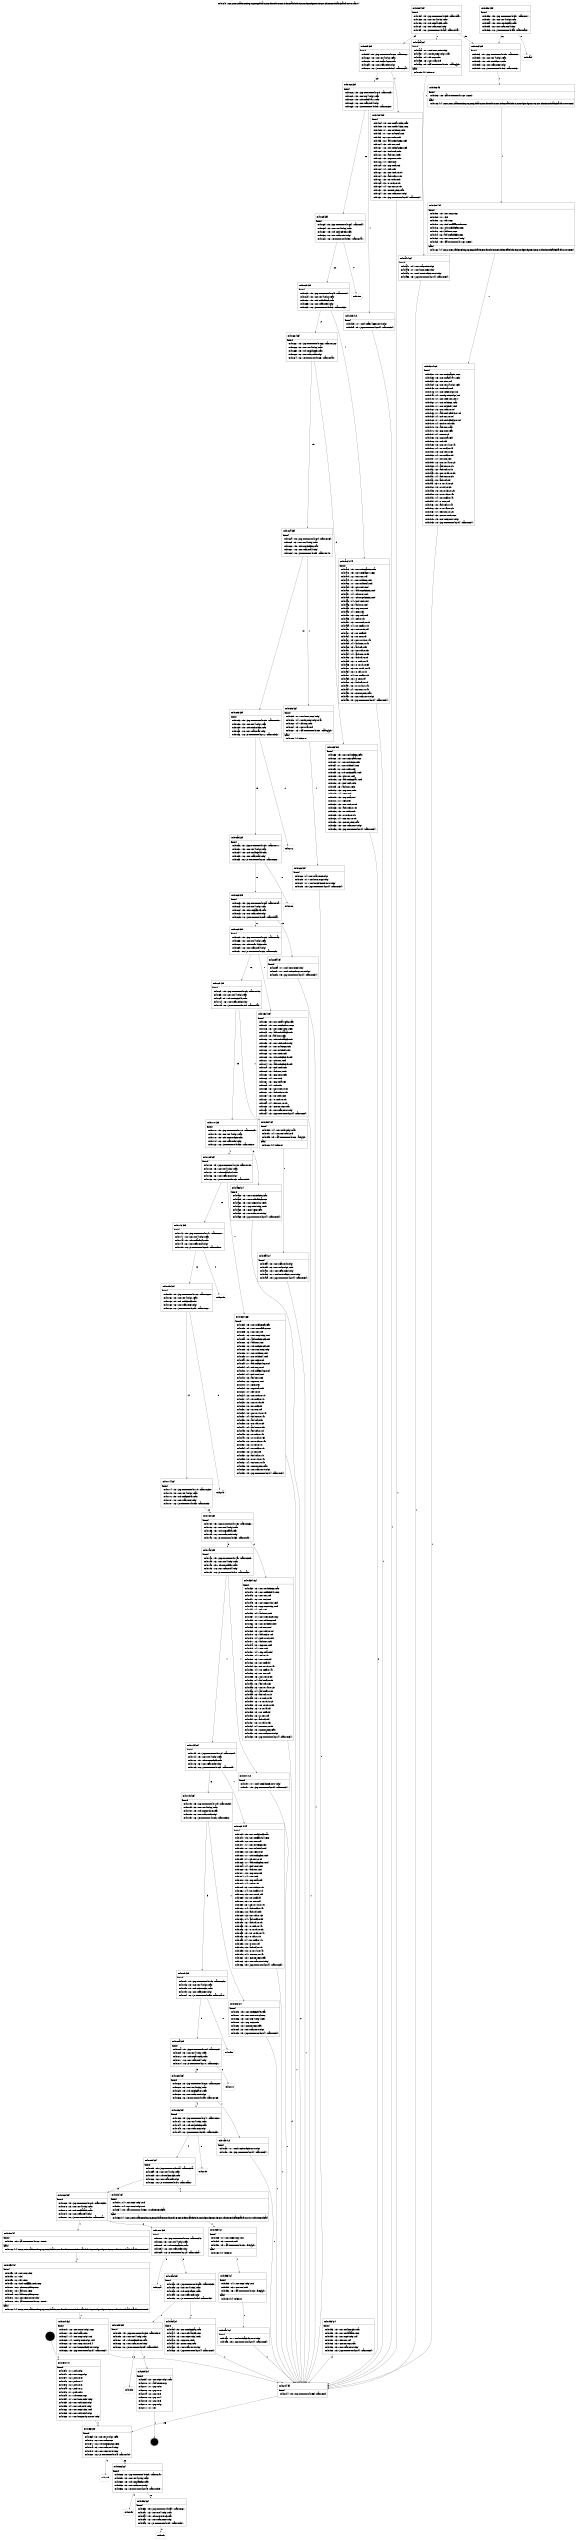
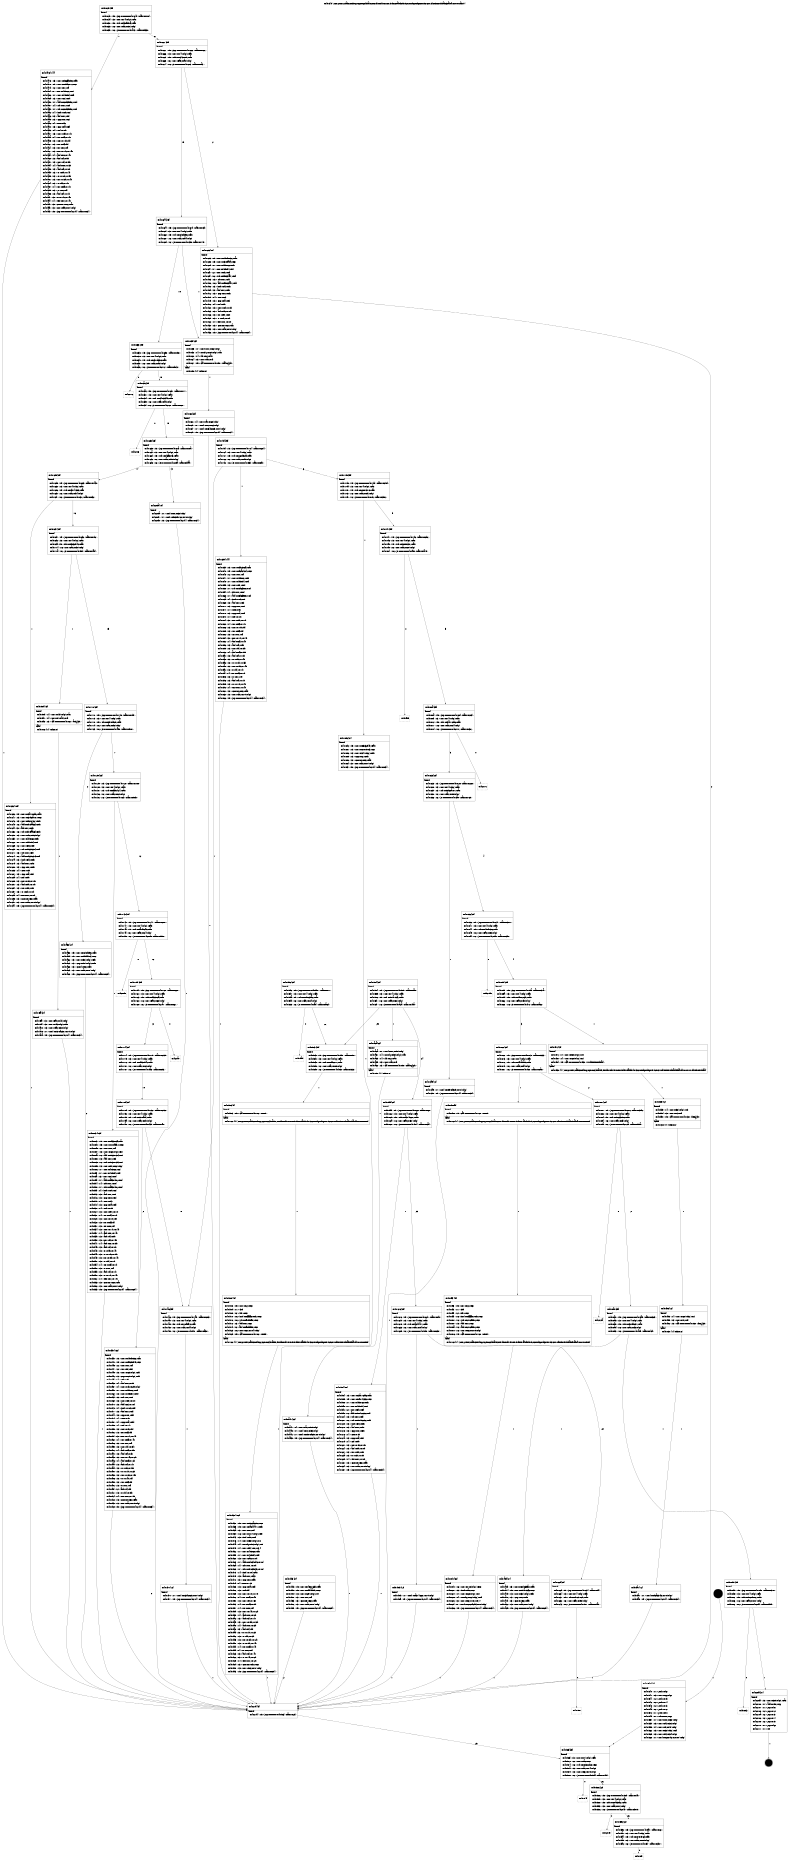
(332, 262) -> none
(219, 1658) -> (213, 885)
